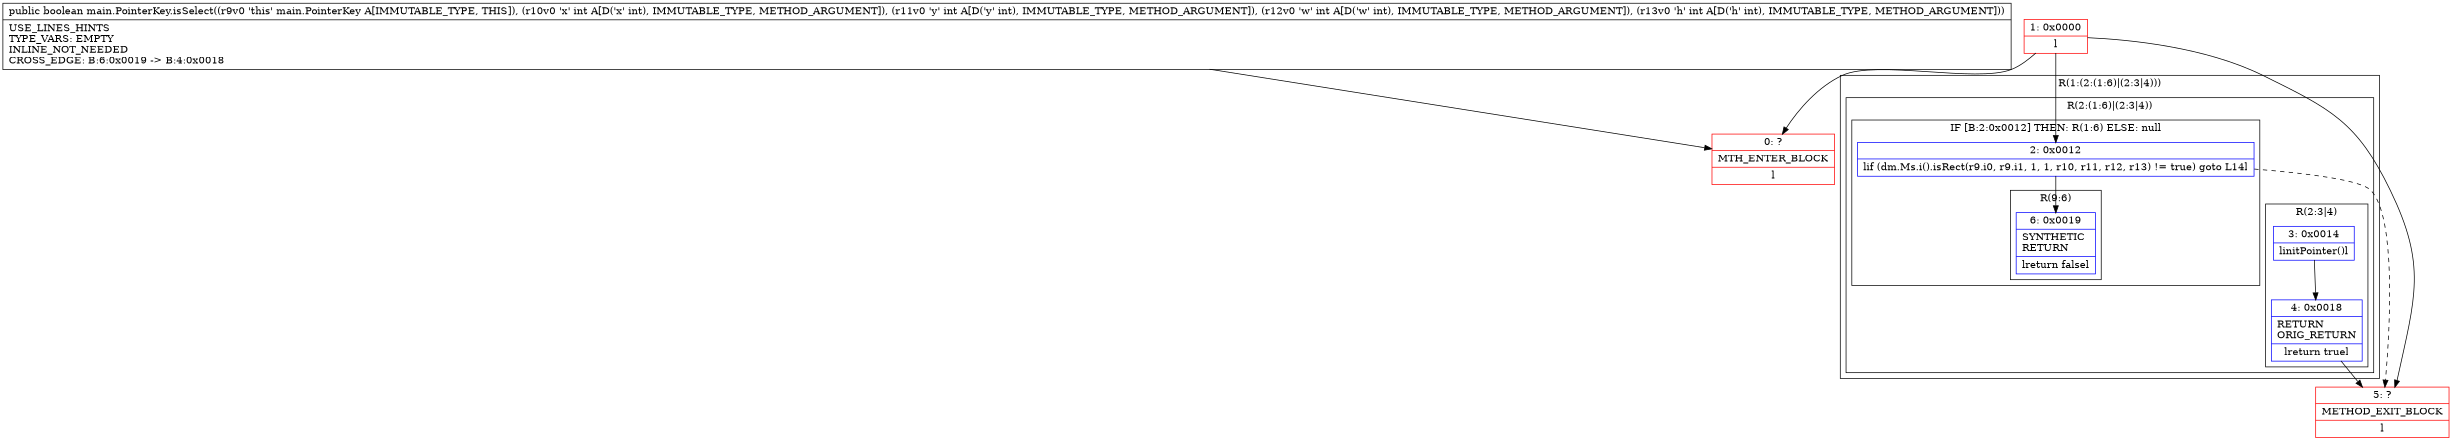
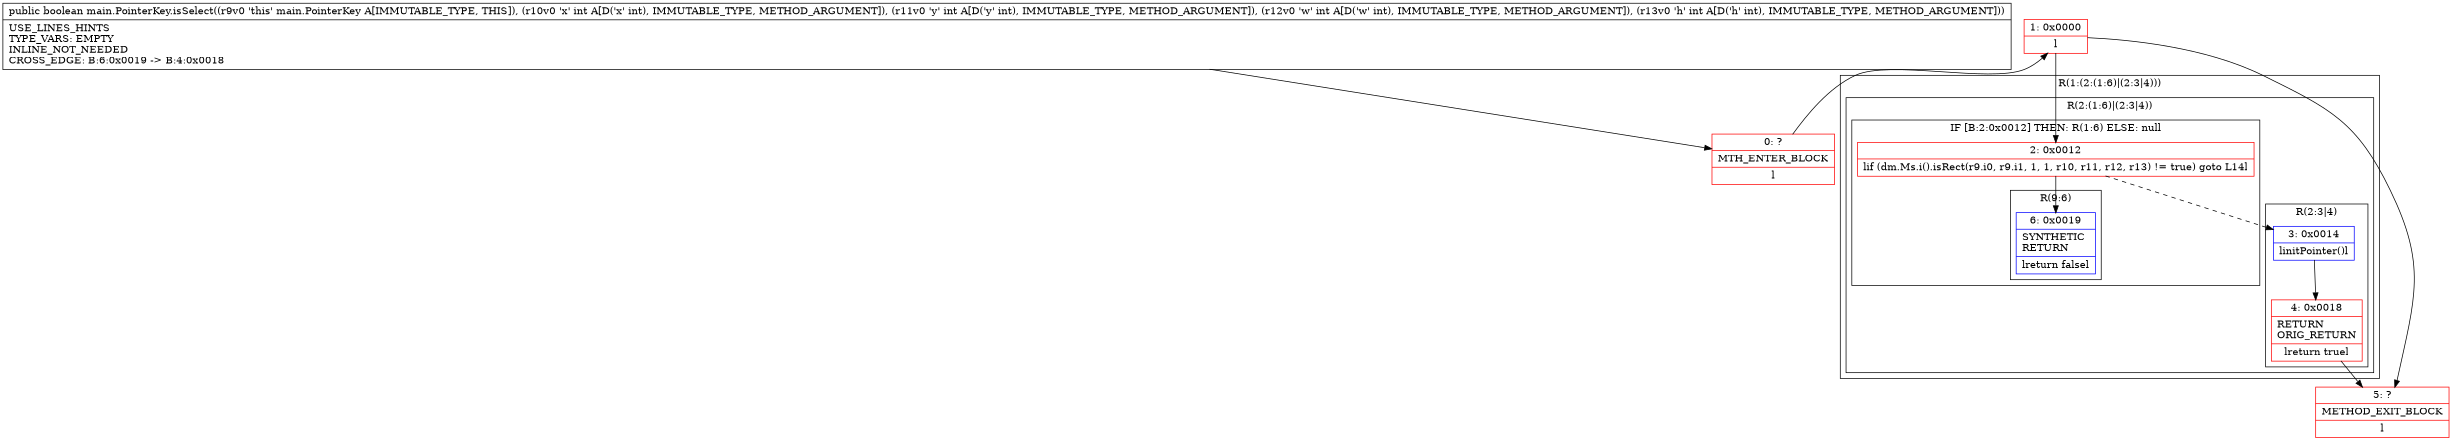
(1903, 70) -> (1907, 70)
(2056, 159) -> (2056, 159)
(2385, 224) -> (2186, 202)
(2317, 331) -> (2317, 331)
